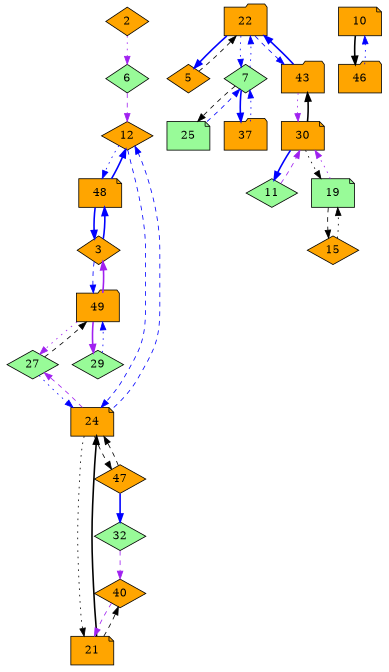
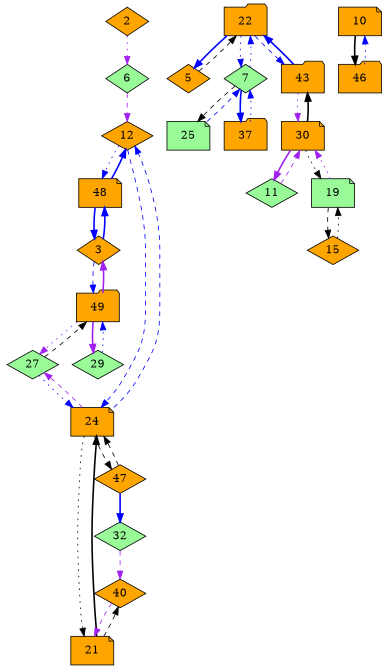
(284, 161) -> (284, 161)
